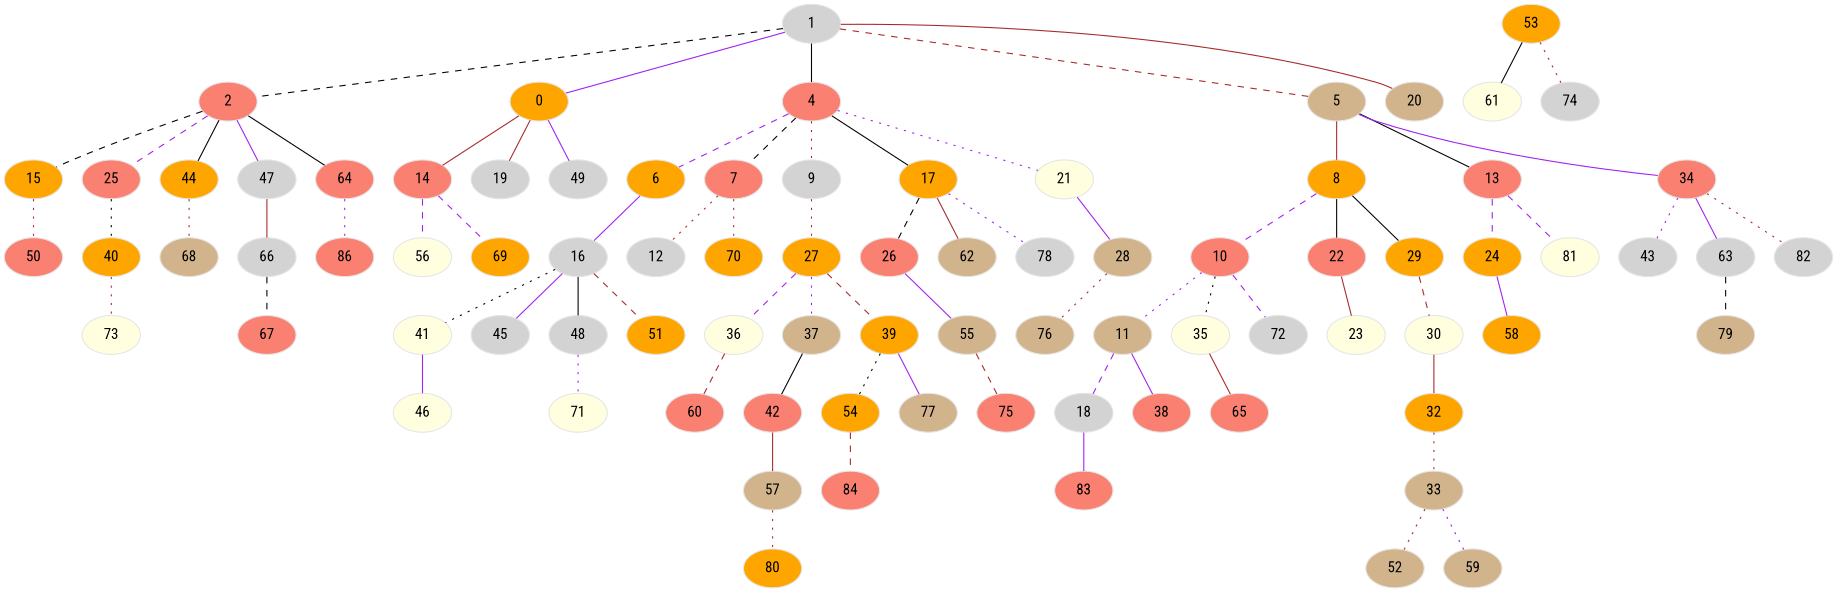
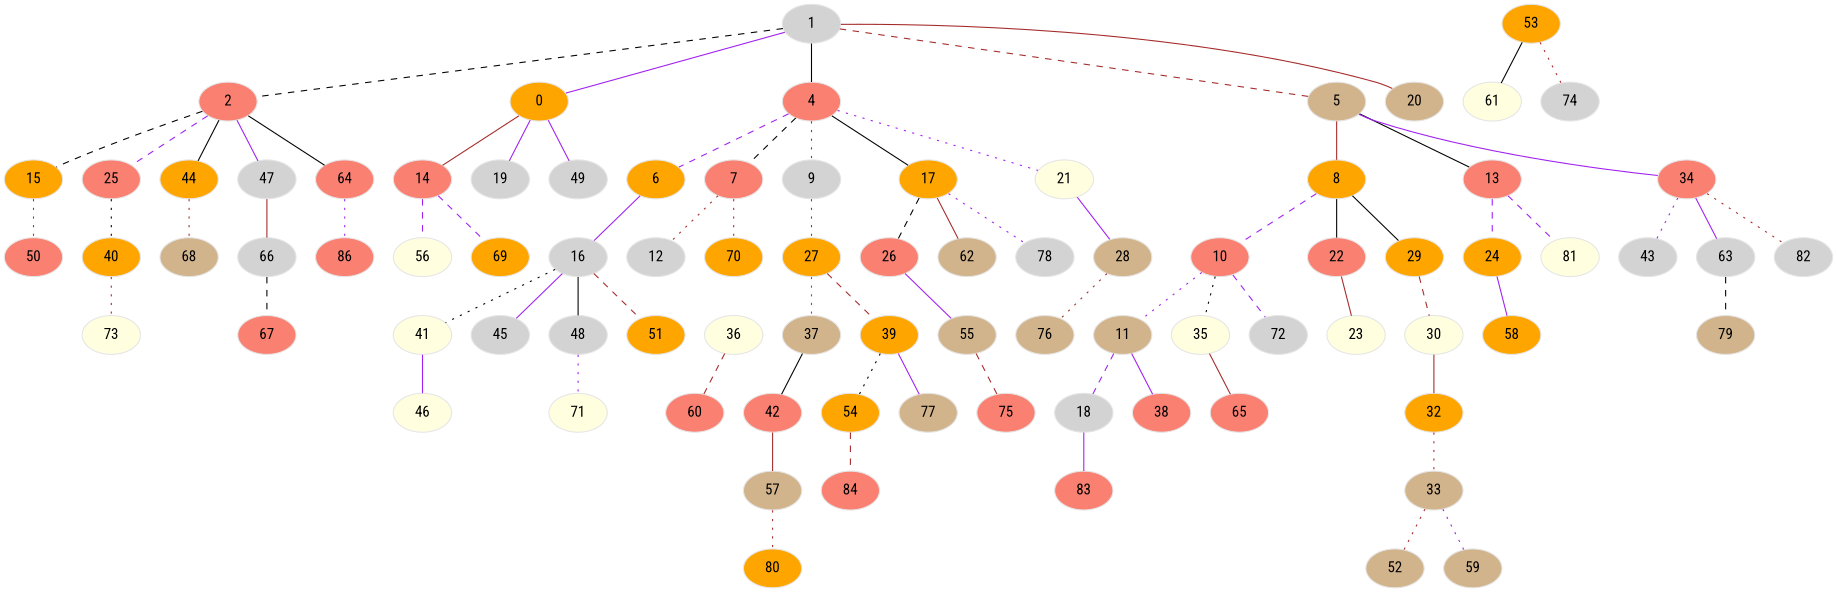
(520, 141) -> (520, 141)
(773, 296) -> none
